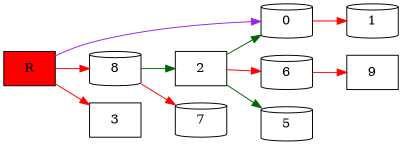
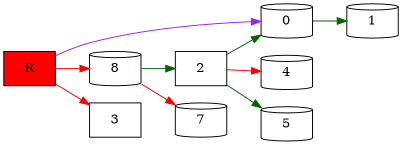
(325, 21) -> (325, 21)
(287, 72) -> (287, 72)
(373, 72) -> none
